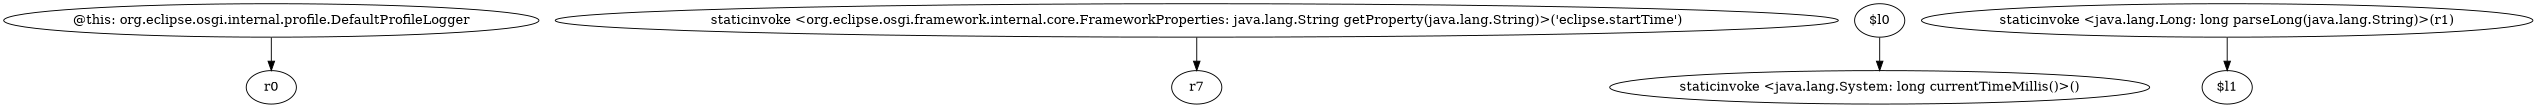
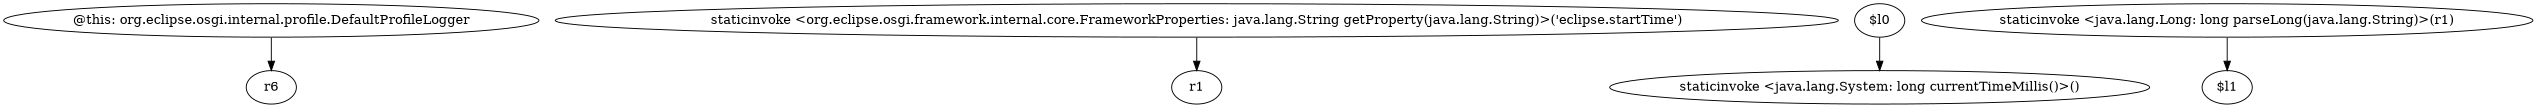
(271, 87) -> (271, 87)
(1197, 87) -> (1197, 87)
